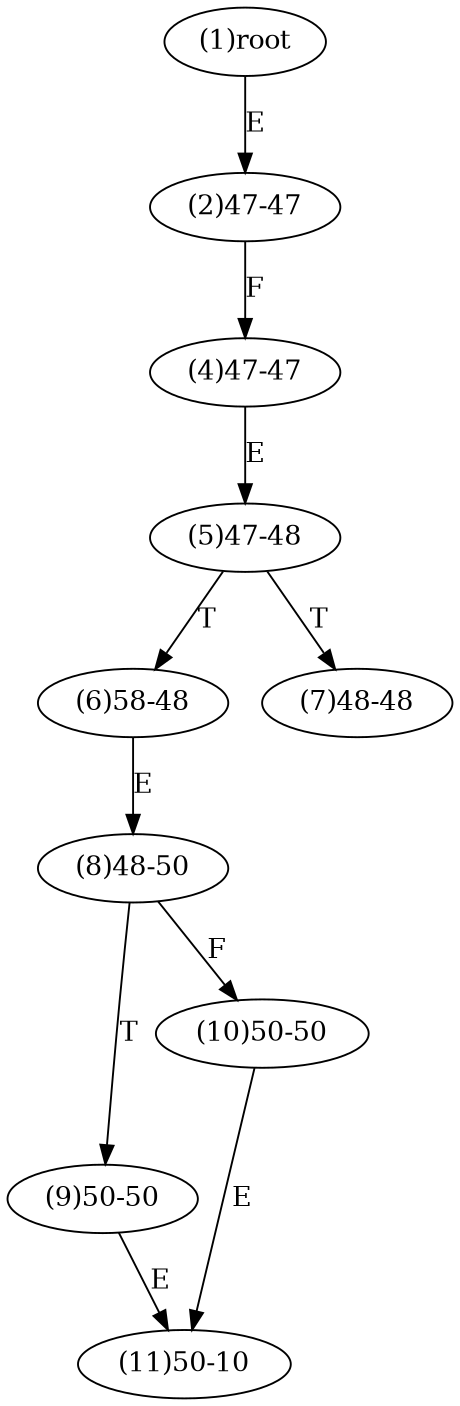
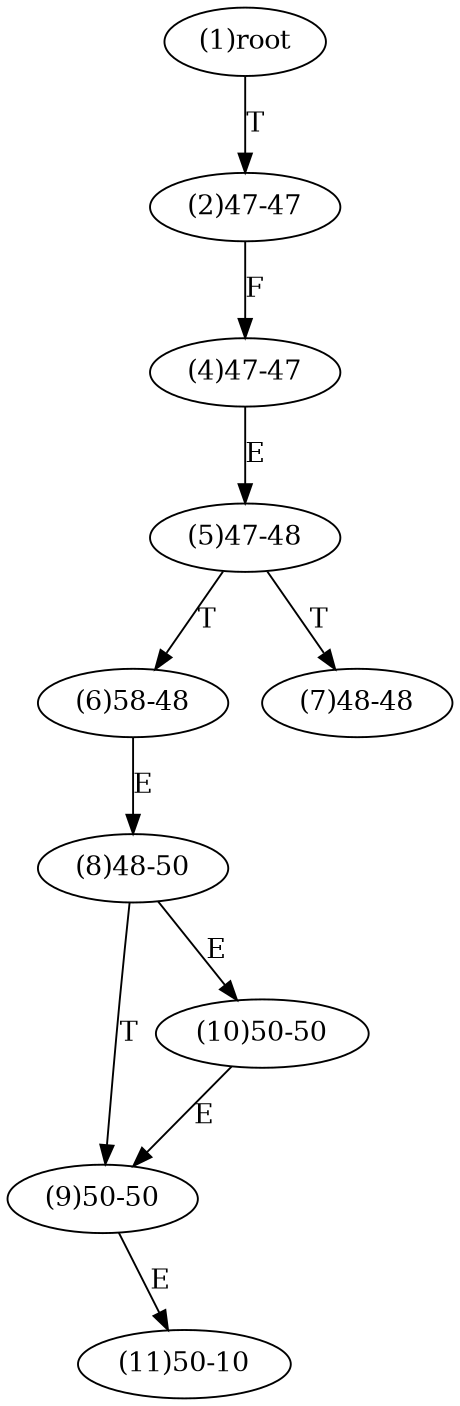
(256, 124) -> (256, 124)
(217, 951) -> (217, 951)
(226, 1190) -> (189, 1110)
